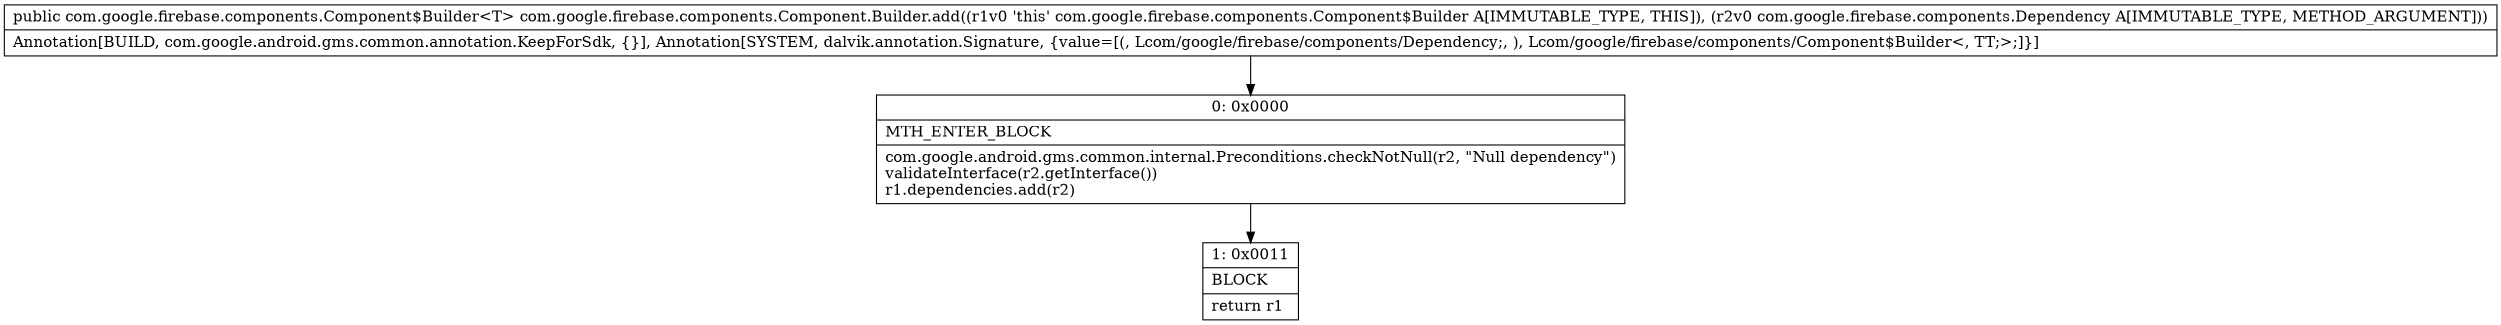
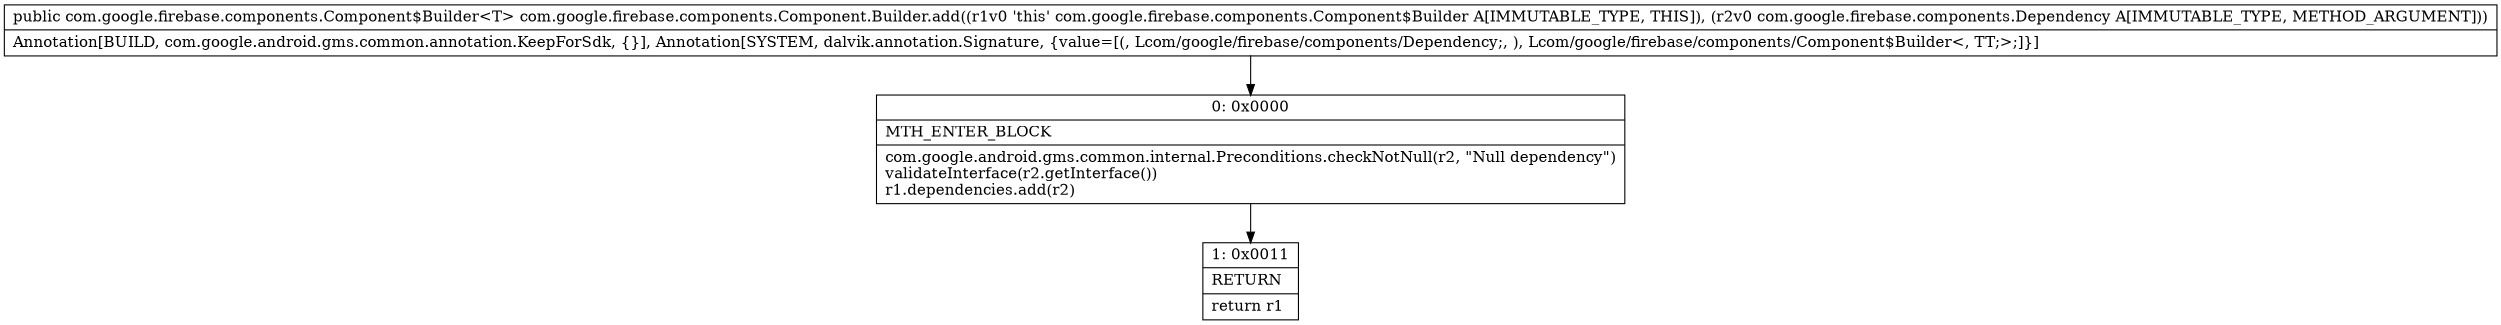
(1240, 280) -> (1247, 280)
